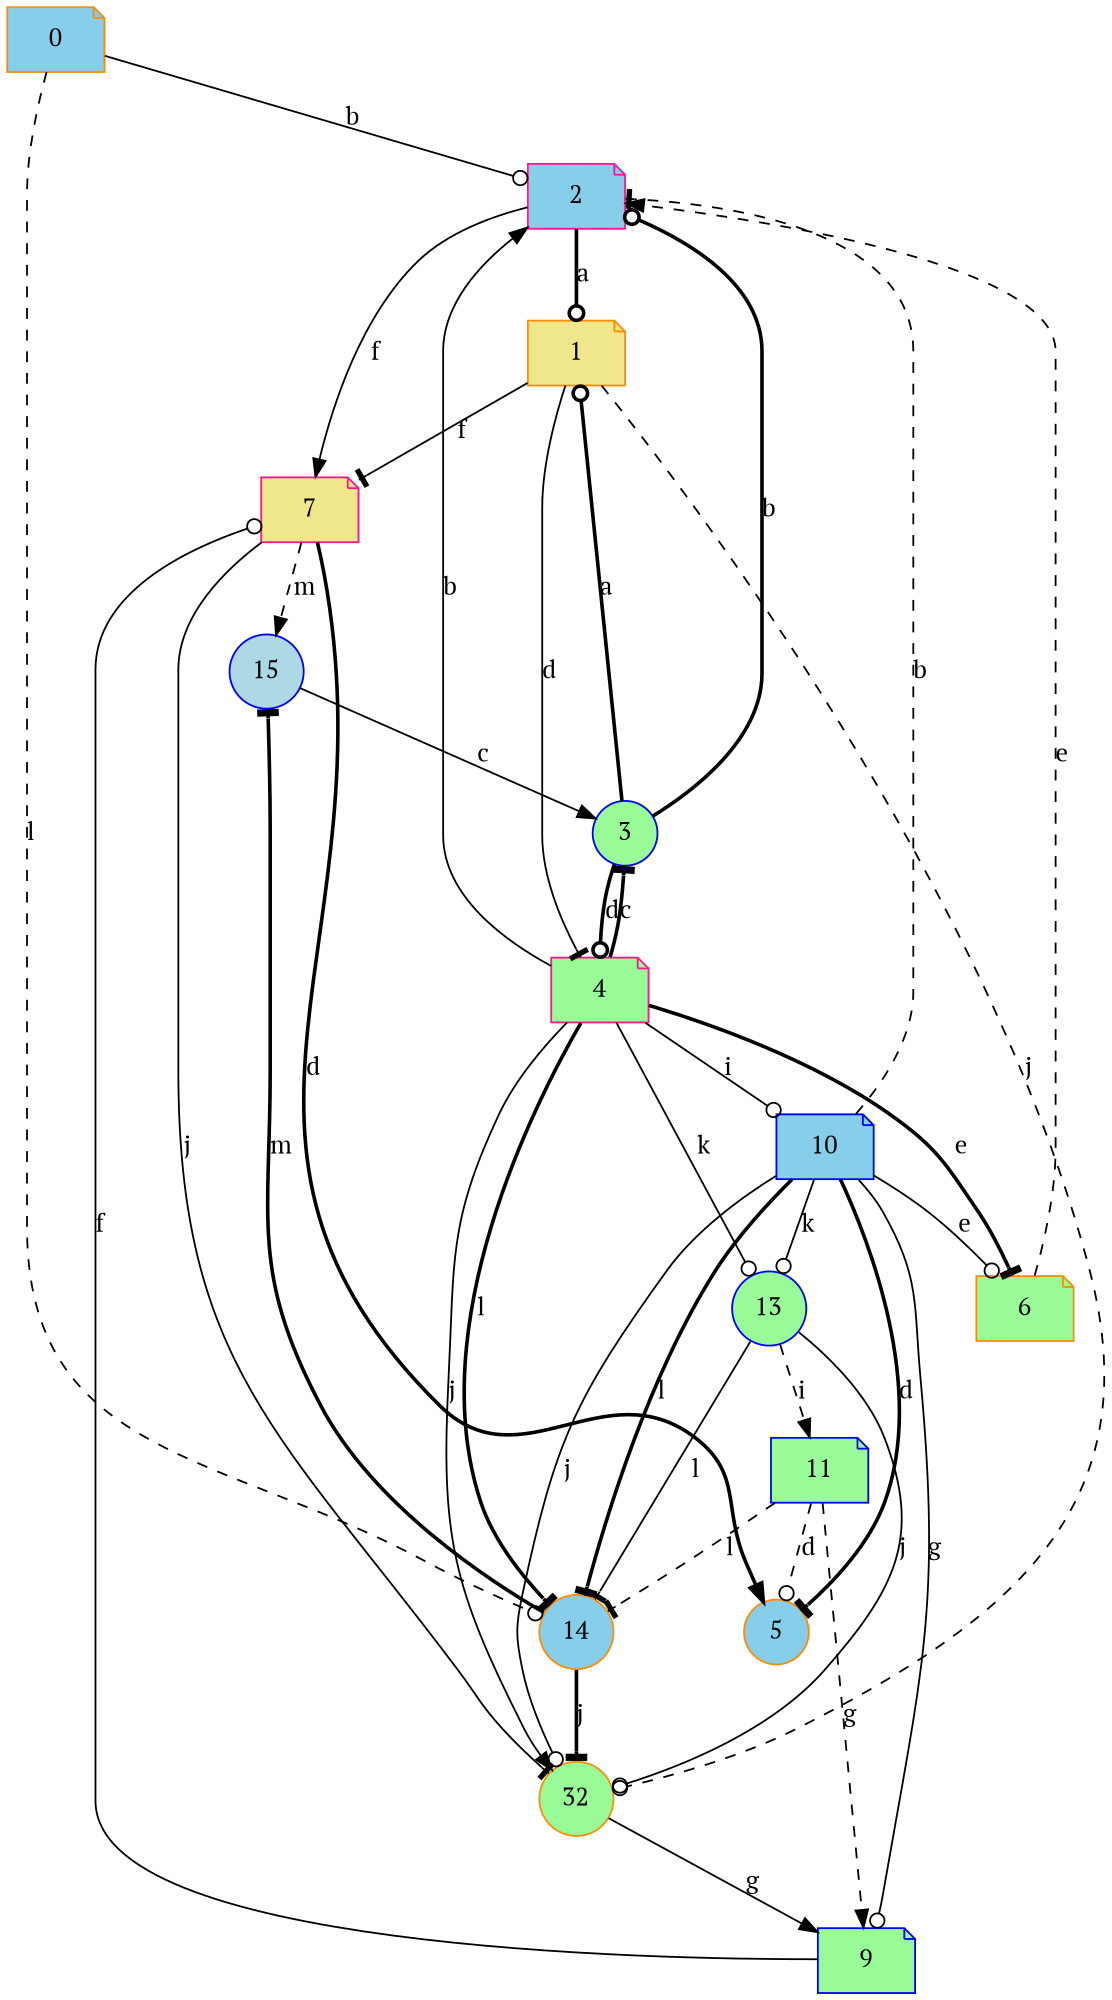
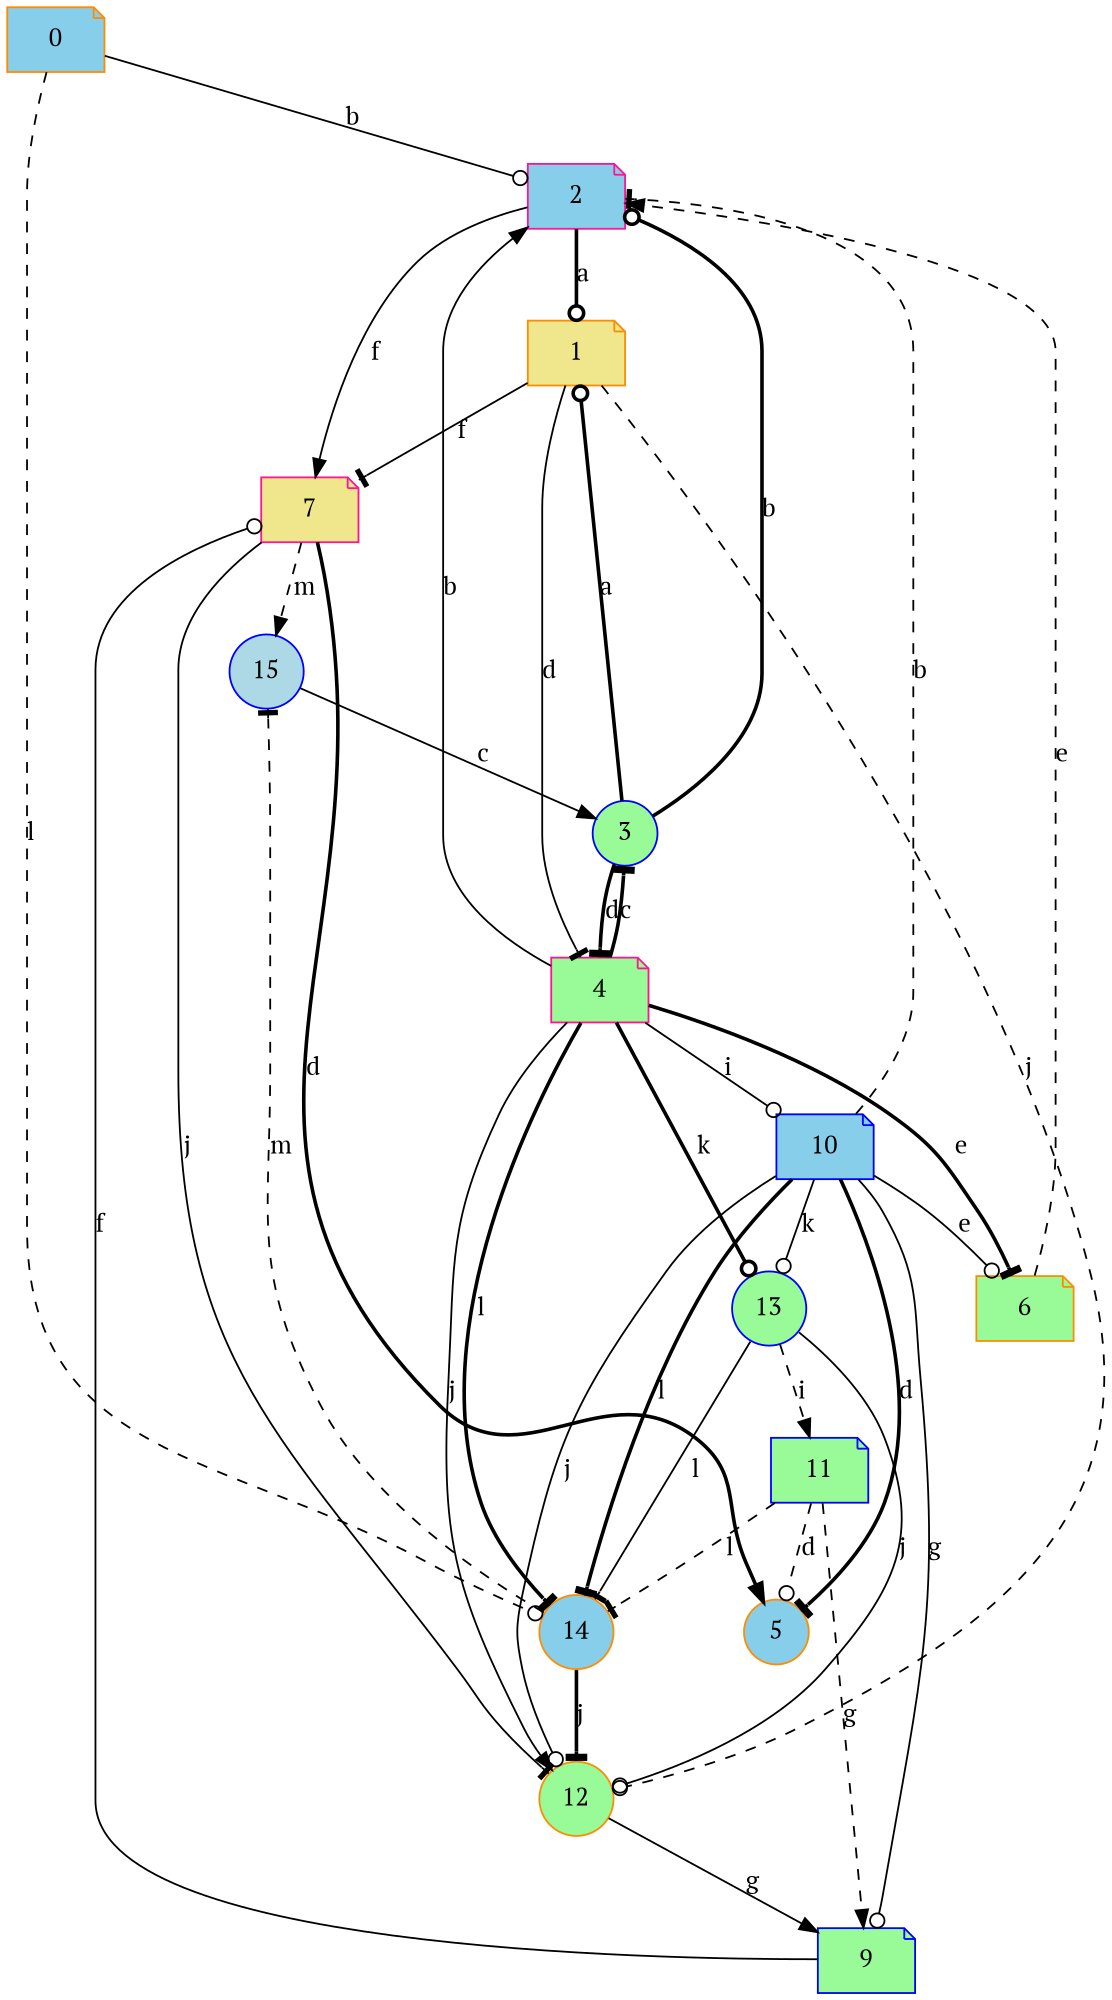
(604, 903) -> (604, 905)
(681, 1142) -> (681, 1142)
(268, 1221) -> (268, 1221)
(576, 1799) -> (576, 1799)
